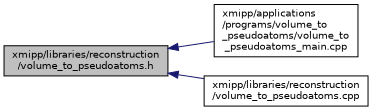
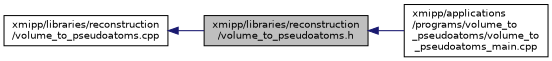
(191, 77) -> (191, 31)
